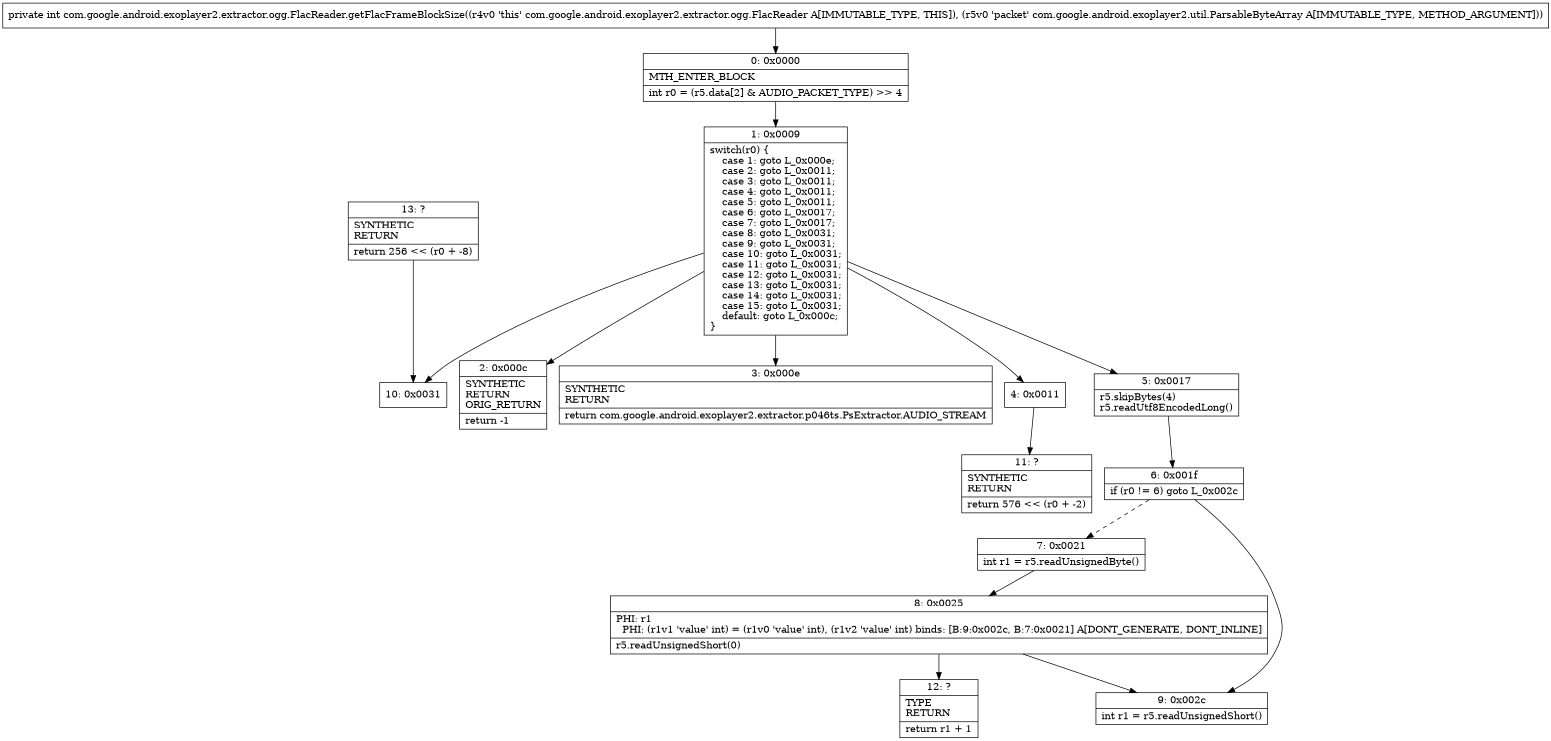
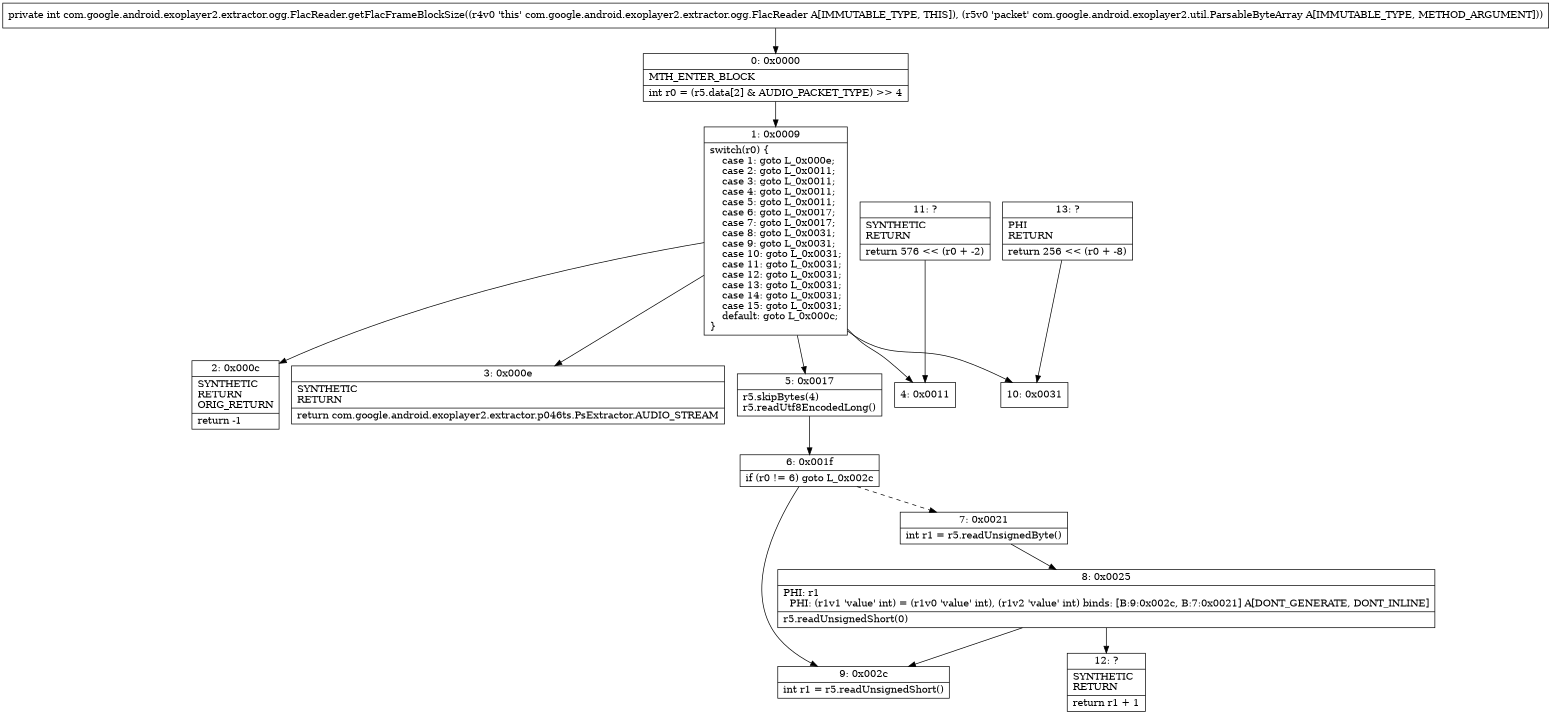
(384, 225) -> (1018, 225)
(1032, 428) -> (925, 318)
(919, 703) -> (1103, 677)
